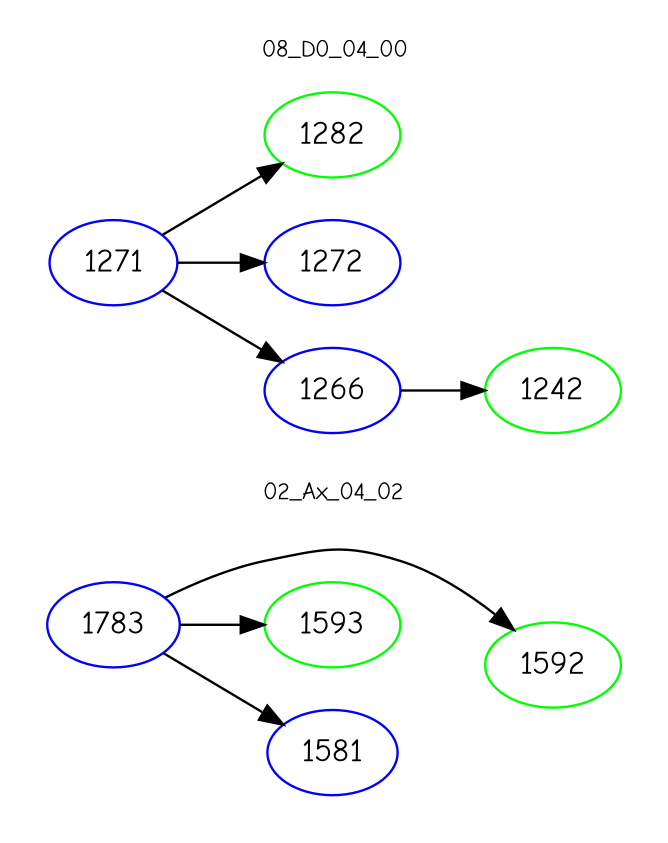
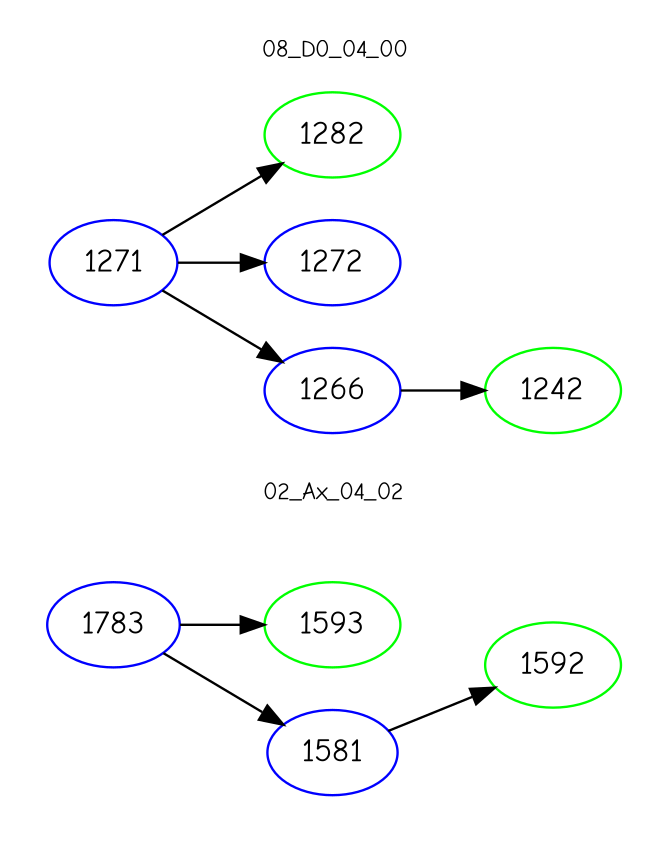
(334, 550) -> (430, 714)
